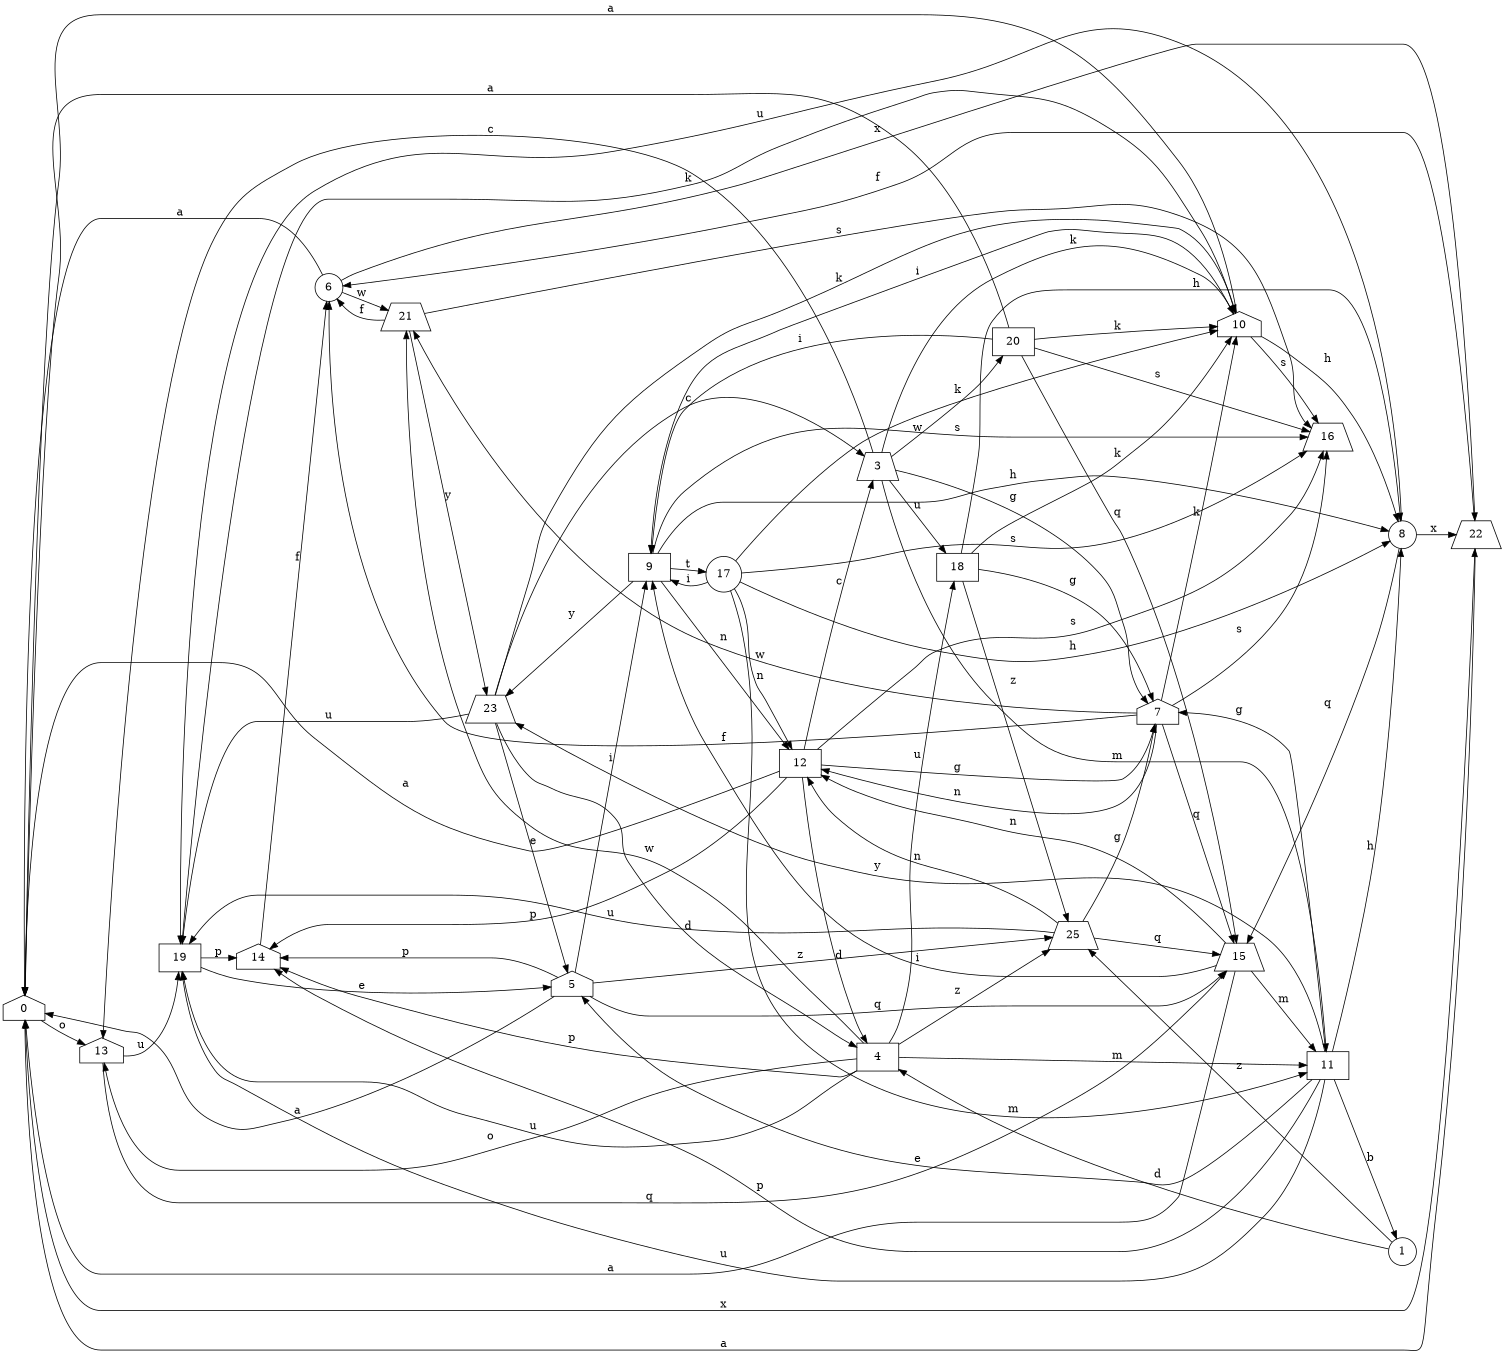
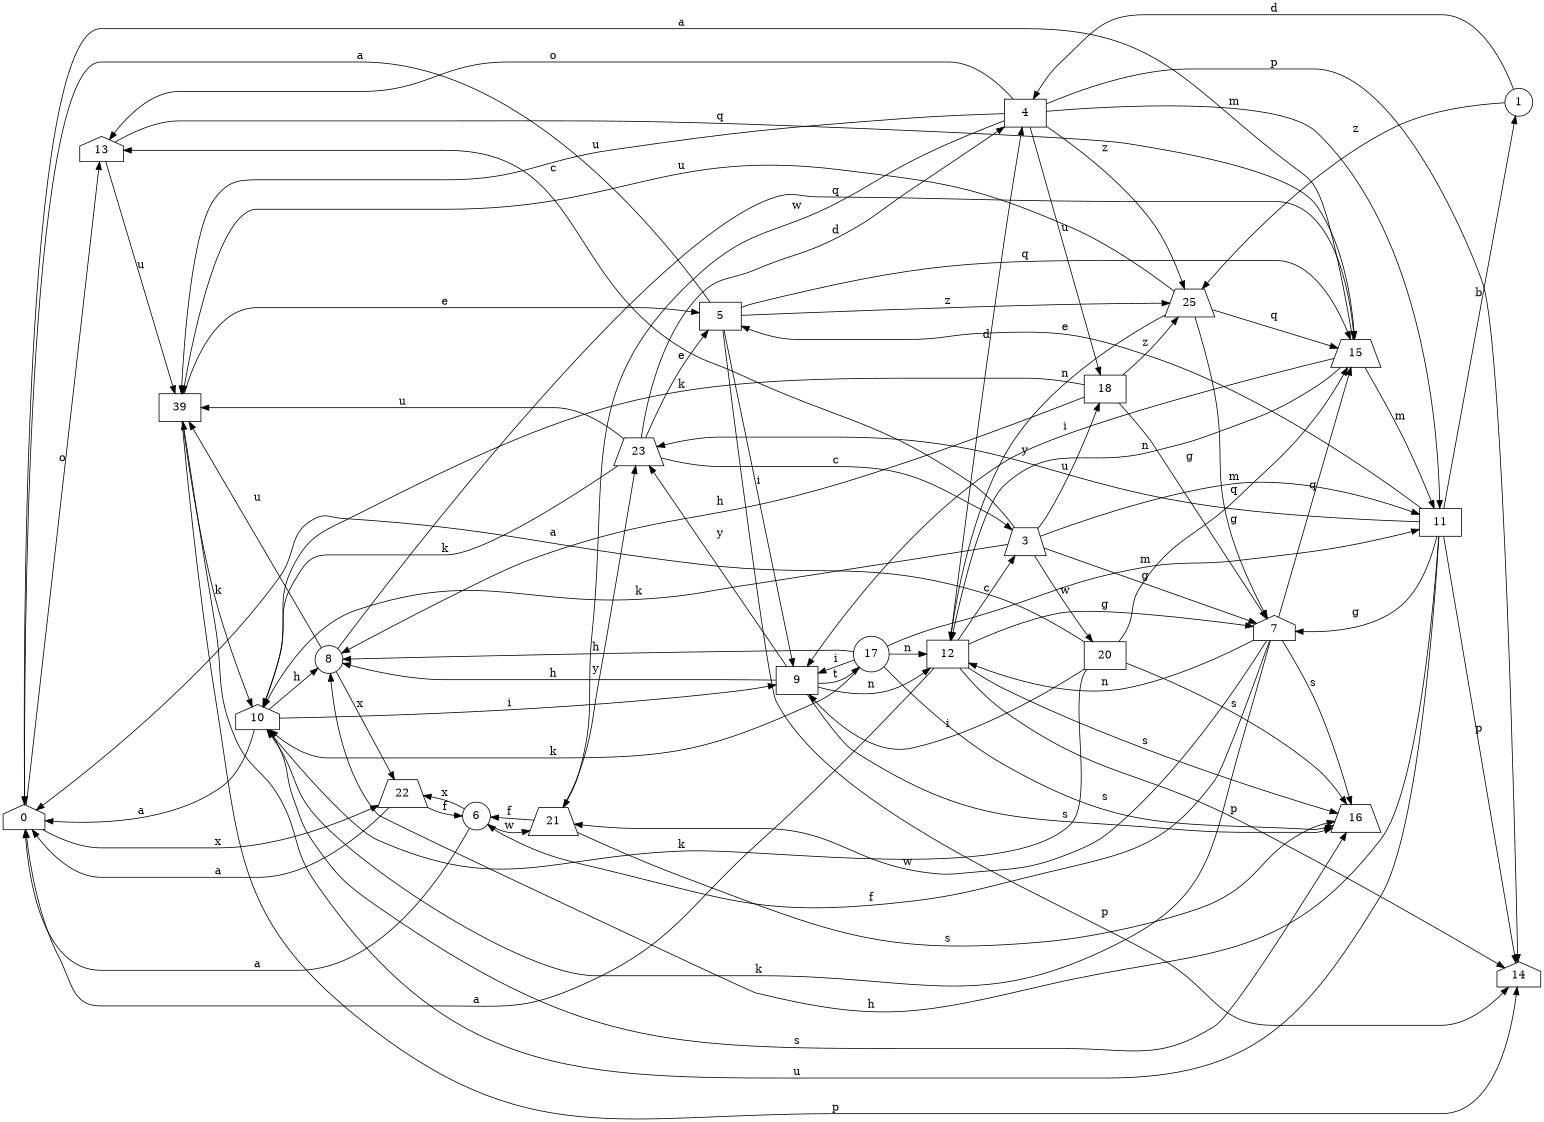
(293, 627) -> none
(180, 958) -> (180, 408)
(572, 985) -> (720, 316)
